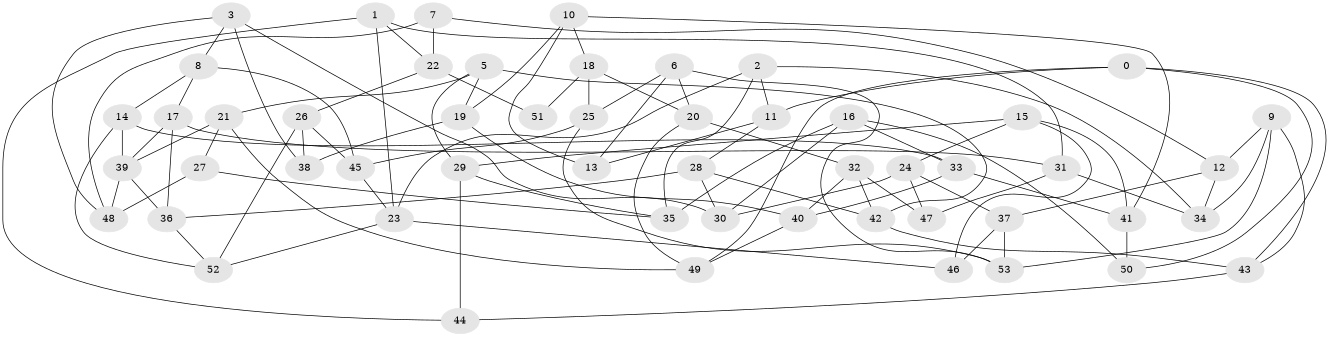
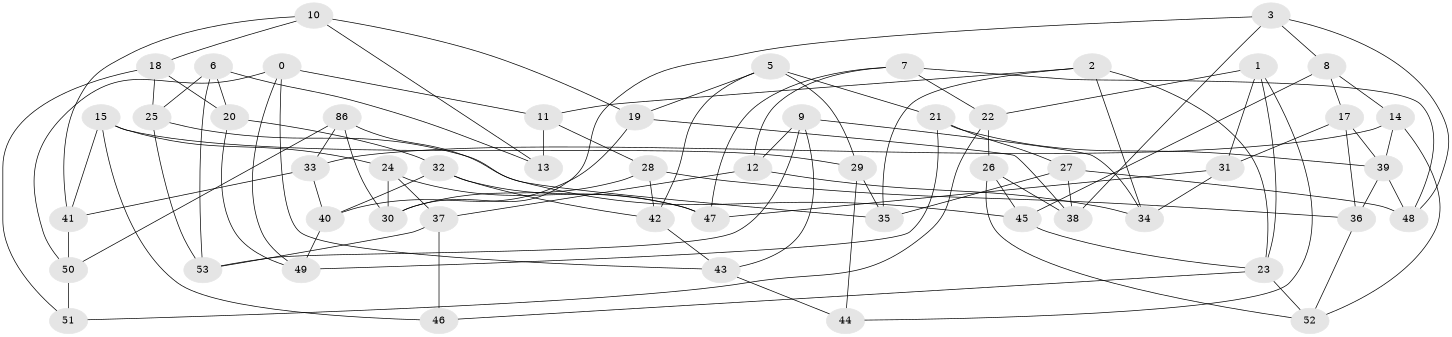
none -> (766, 99)
(849, 117) -> (342, 117)
none -> (1069, 190)
none -> (69, 296)
